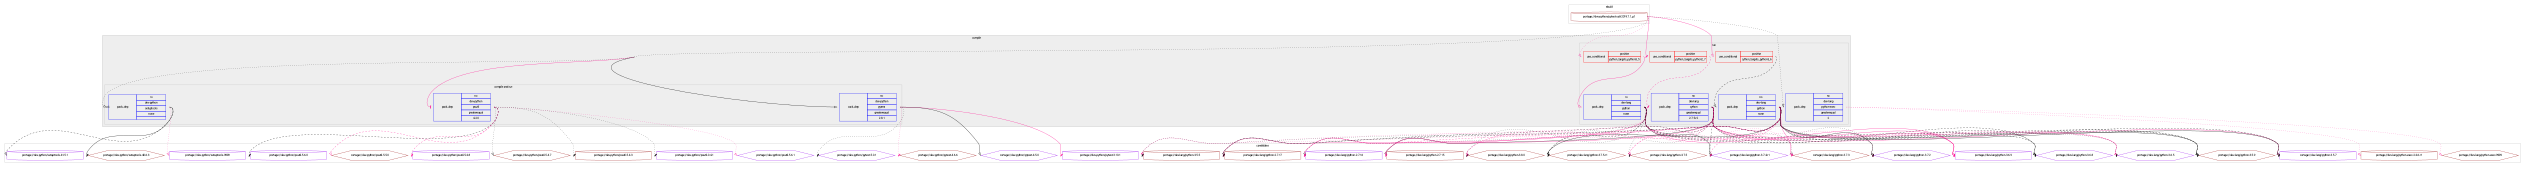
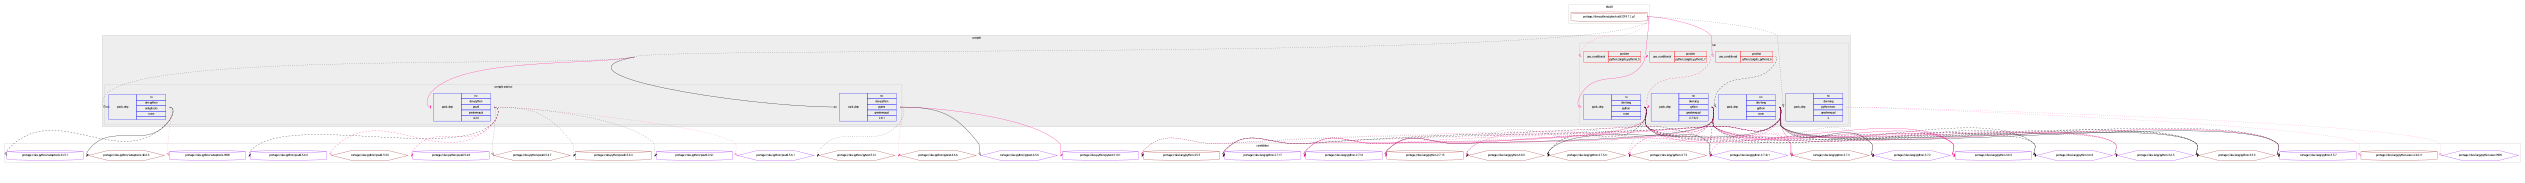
(857, 155) -> (857, 155)
(1263, 155) -> (1263, 155)
(2480, 155) -> (2480, 155)
